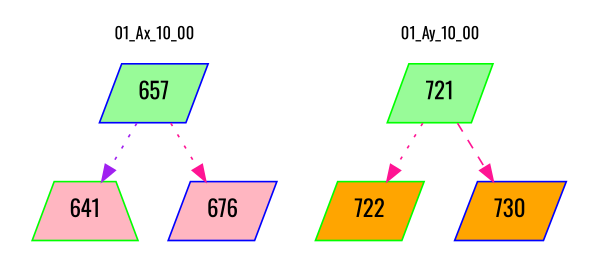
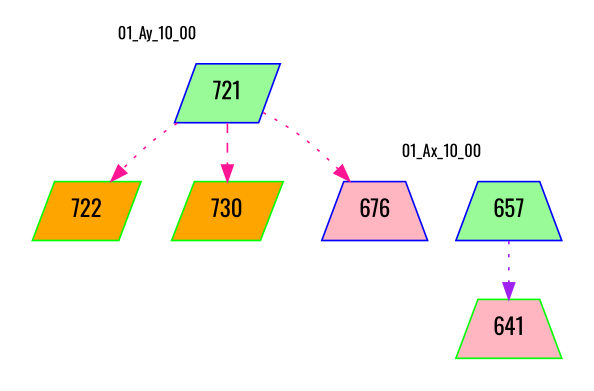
(154, 93) -> (509, 211)
(440, 93) -> (227, 93)
(184, 145) -> (285, 126)
(223, 211) -> (375, 211)
(510, 211) -> (227, 211)
